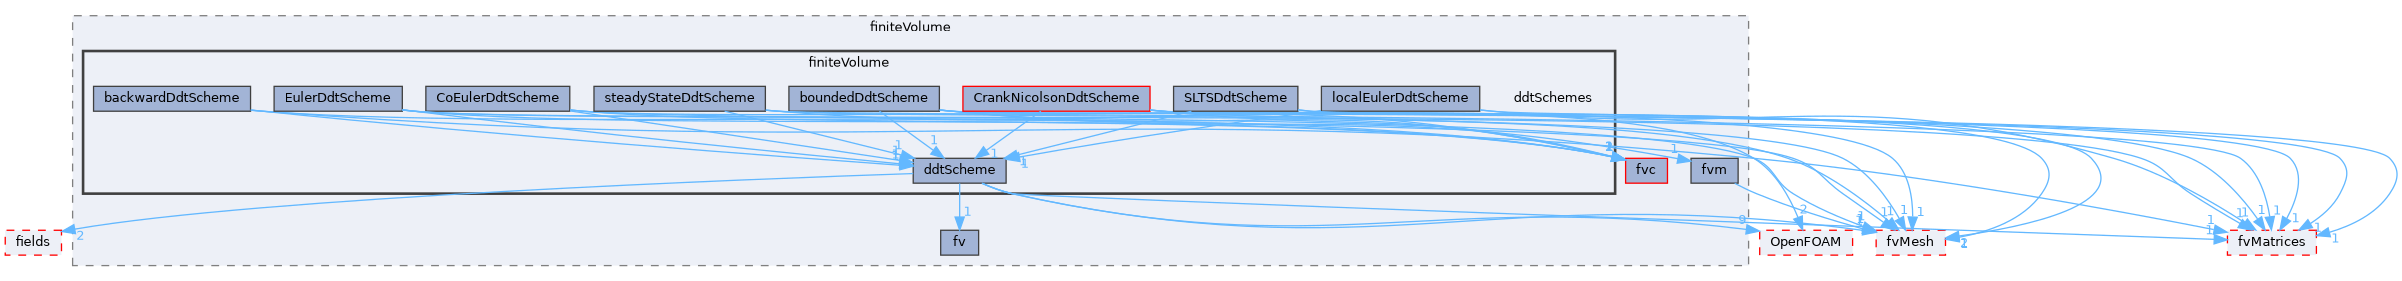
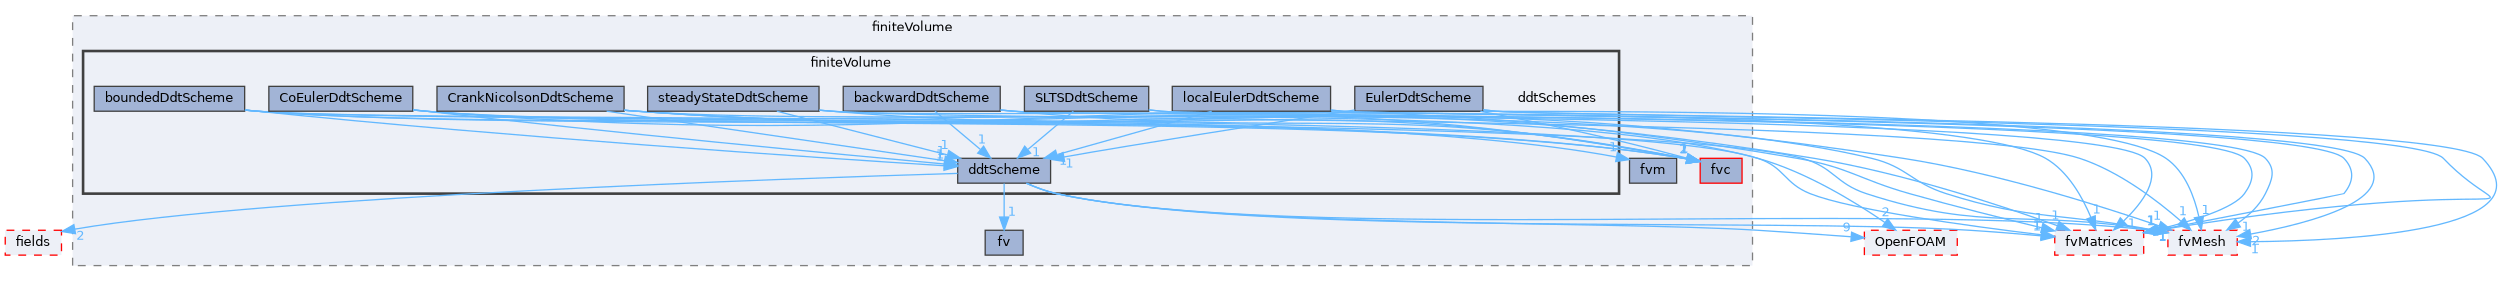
(1056, 99) -> (531, 99)
(1804, 211) -> (1620, 112)
